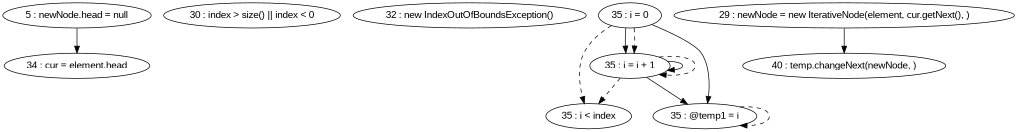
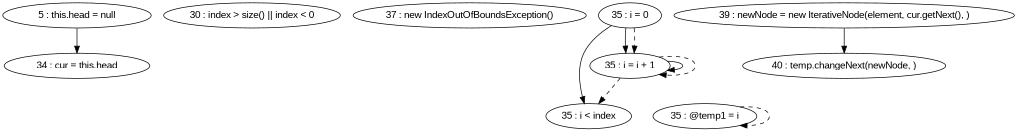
(77, 15) -> (77, 15)
(470, 15) -> (470, 15)
(844, 15) -> (844, 15)
(697, 48) -> none
(583, 55) -> (583, 55)
(77, 66) -> (77, 66)
(664, 89) -> none
